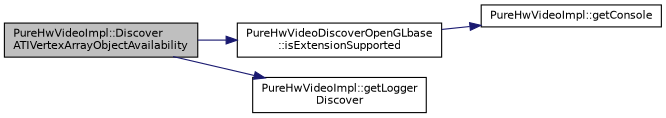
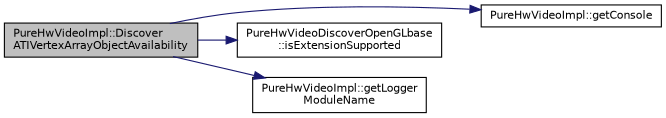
(456, 28) -> (319, 8)
(339, 95) -> (339, 95)
